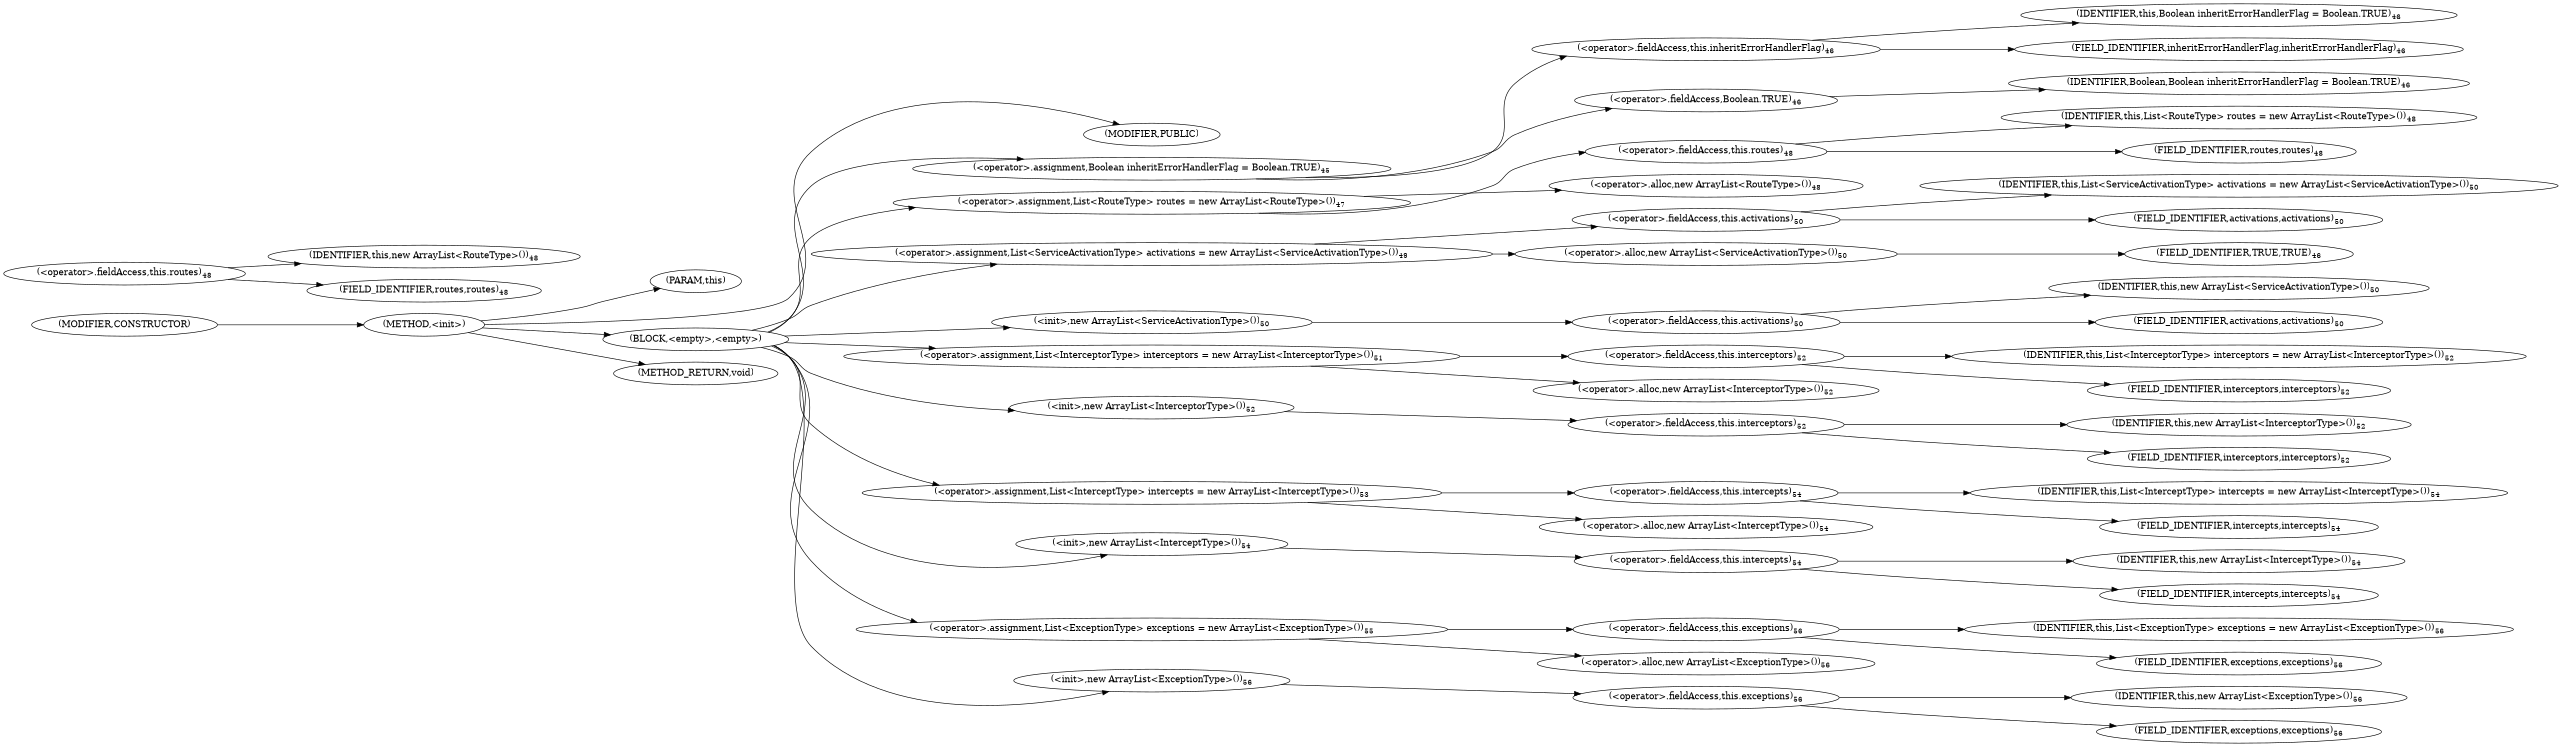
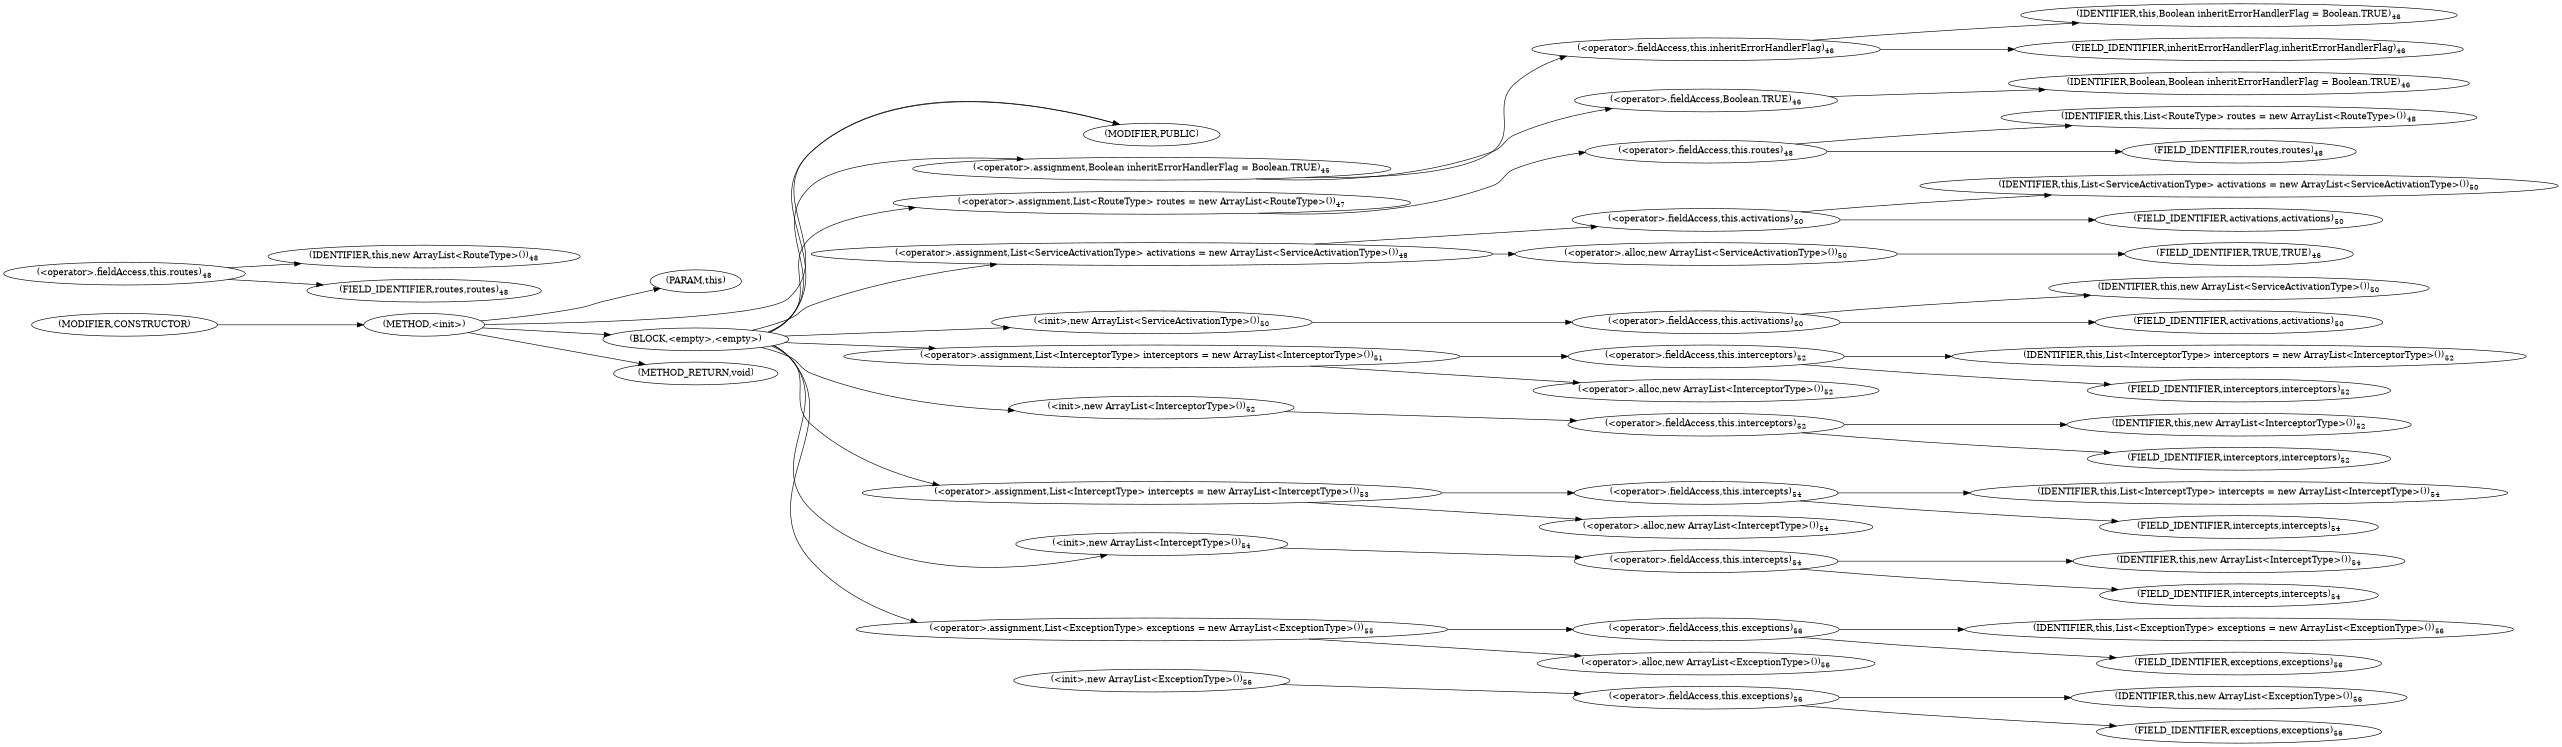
(1706, 186) -> none
(810, 643) -> (859, 122)
